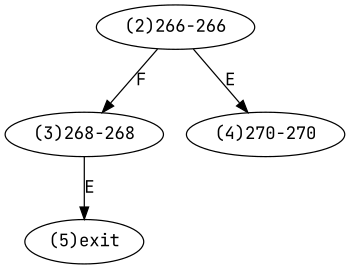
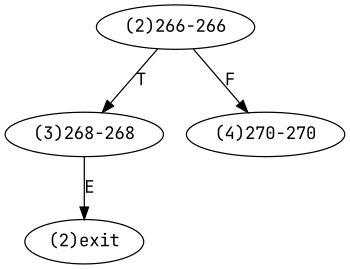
(142, 81) -> (142, 81)
(230, 81) -> (230, 81)
(84, 242) -> (84, 242)
